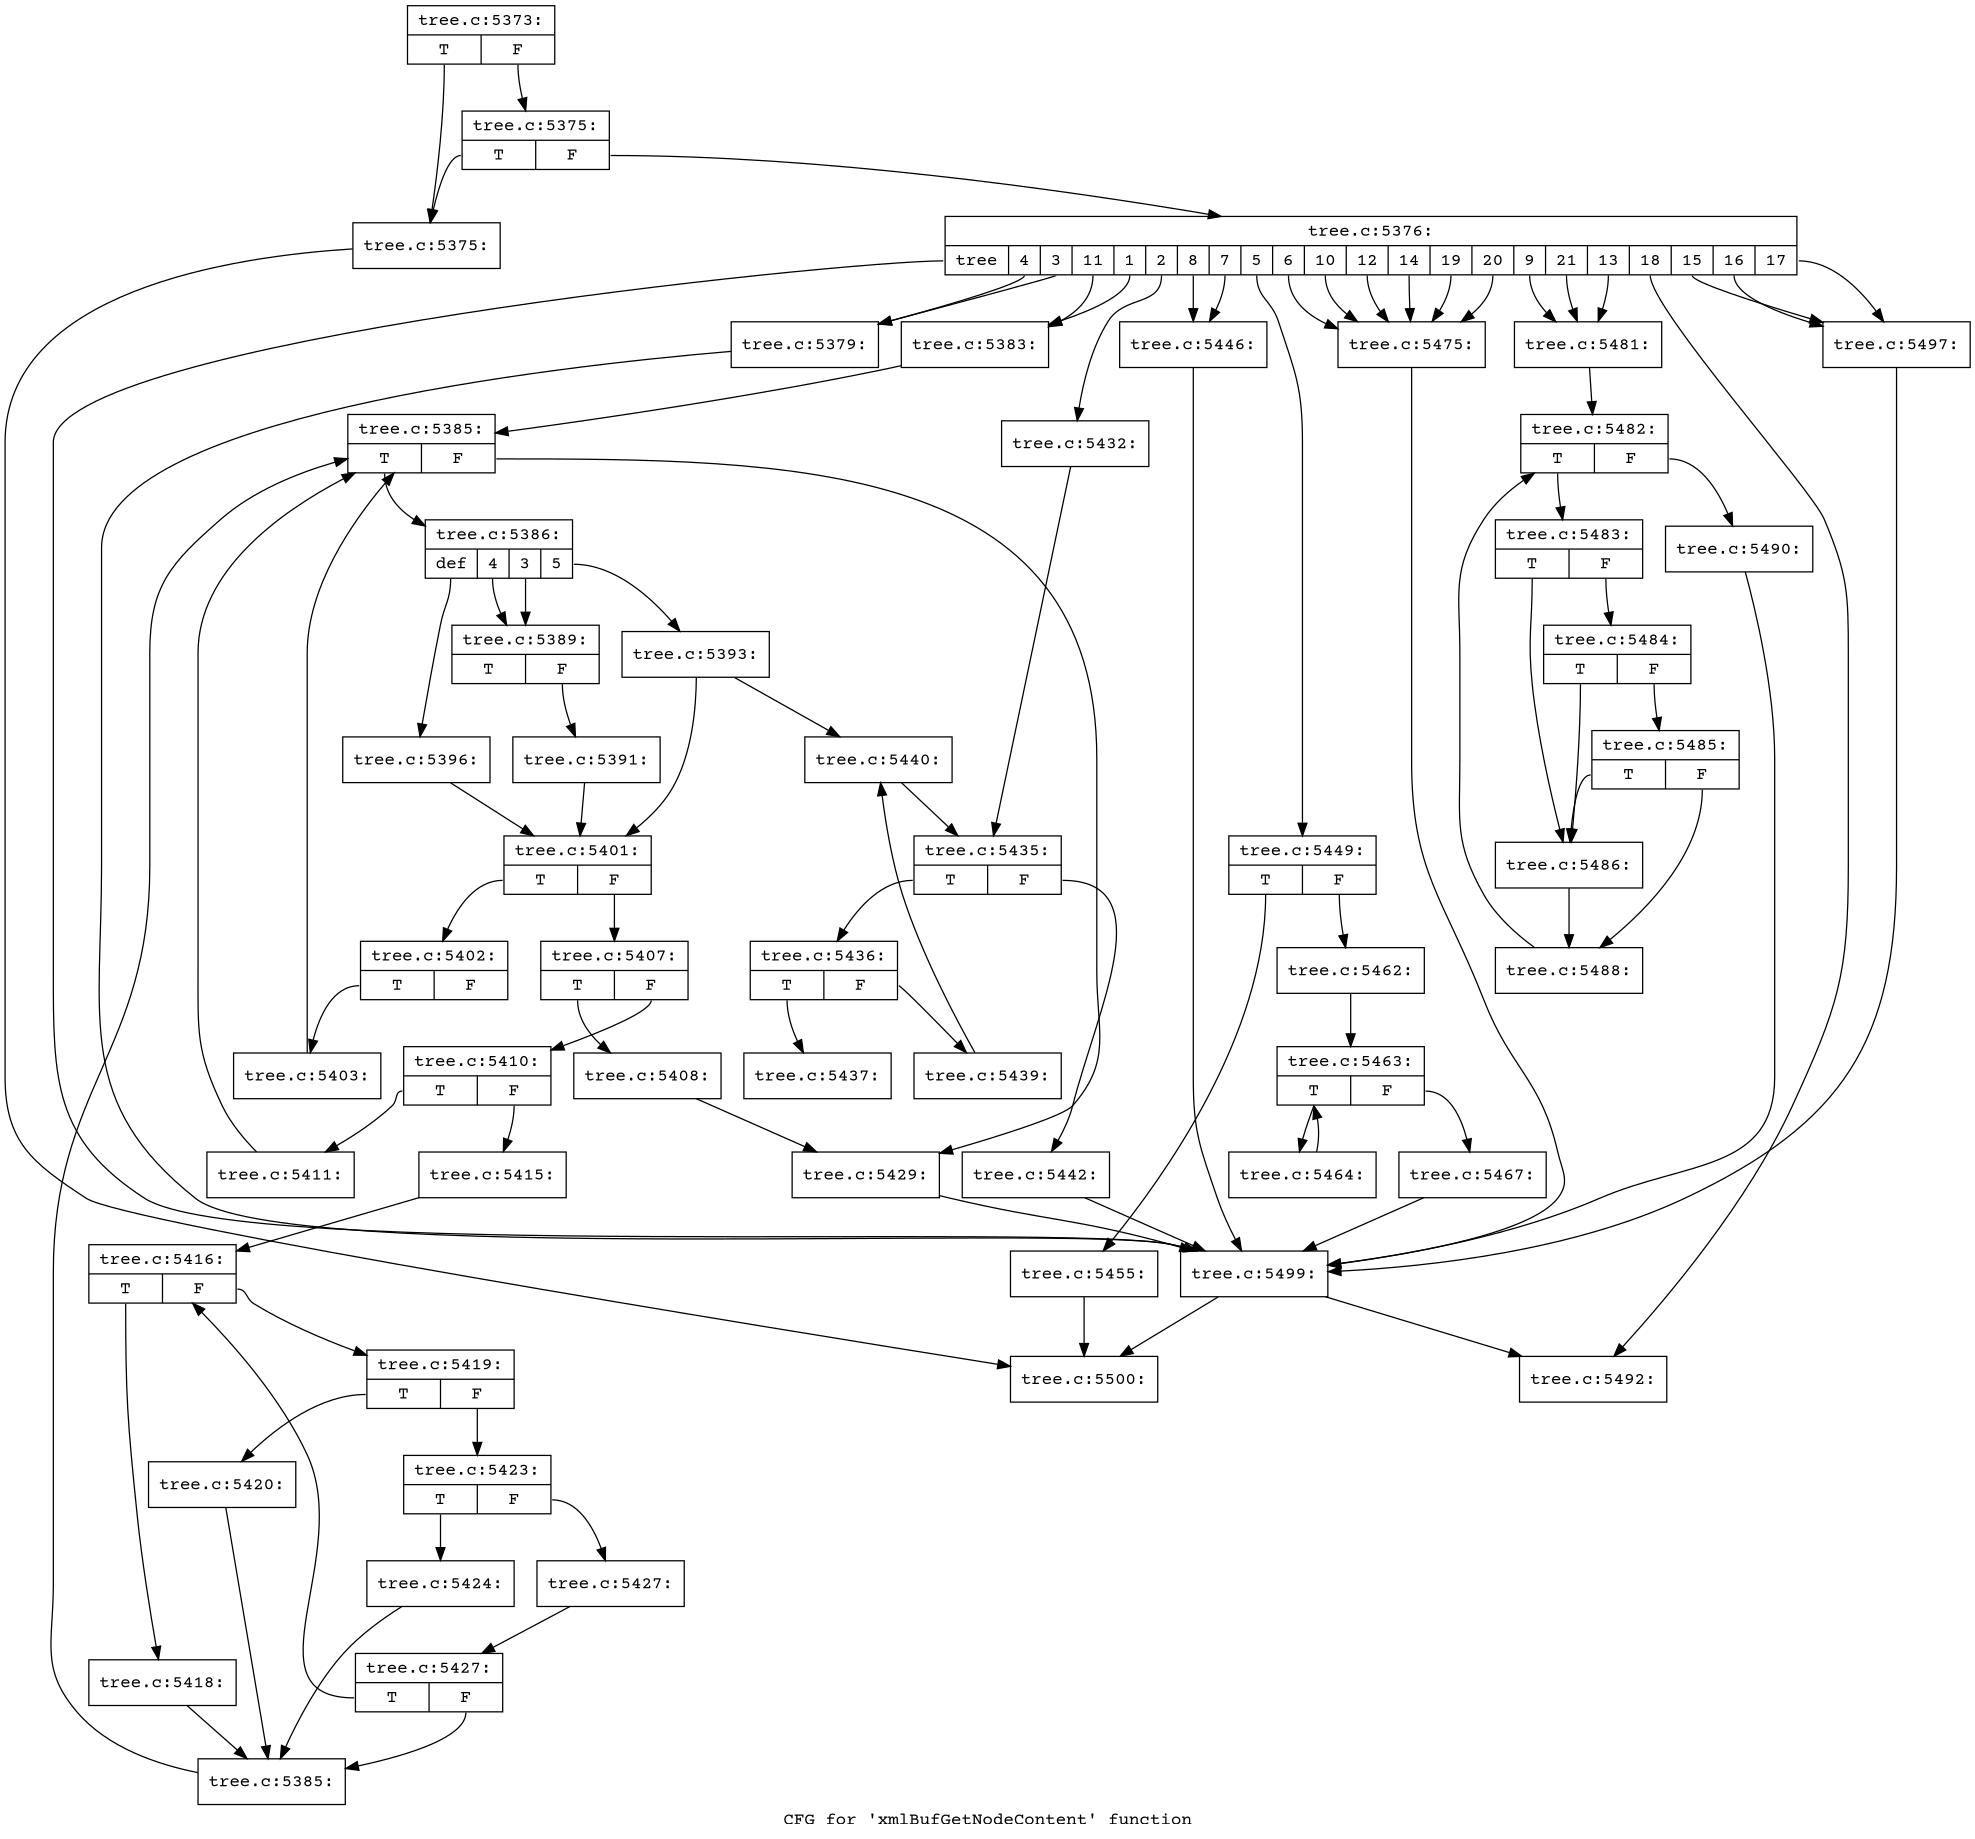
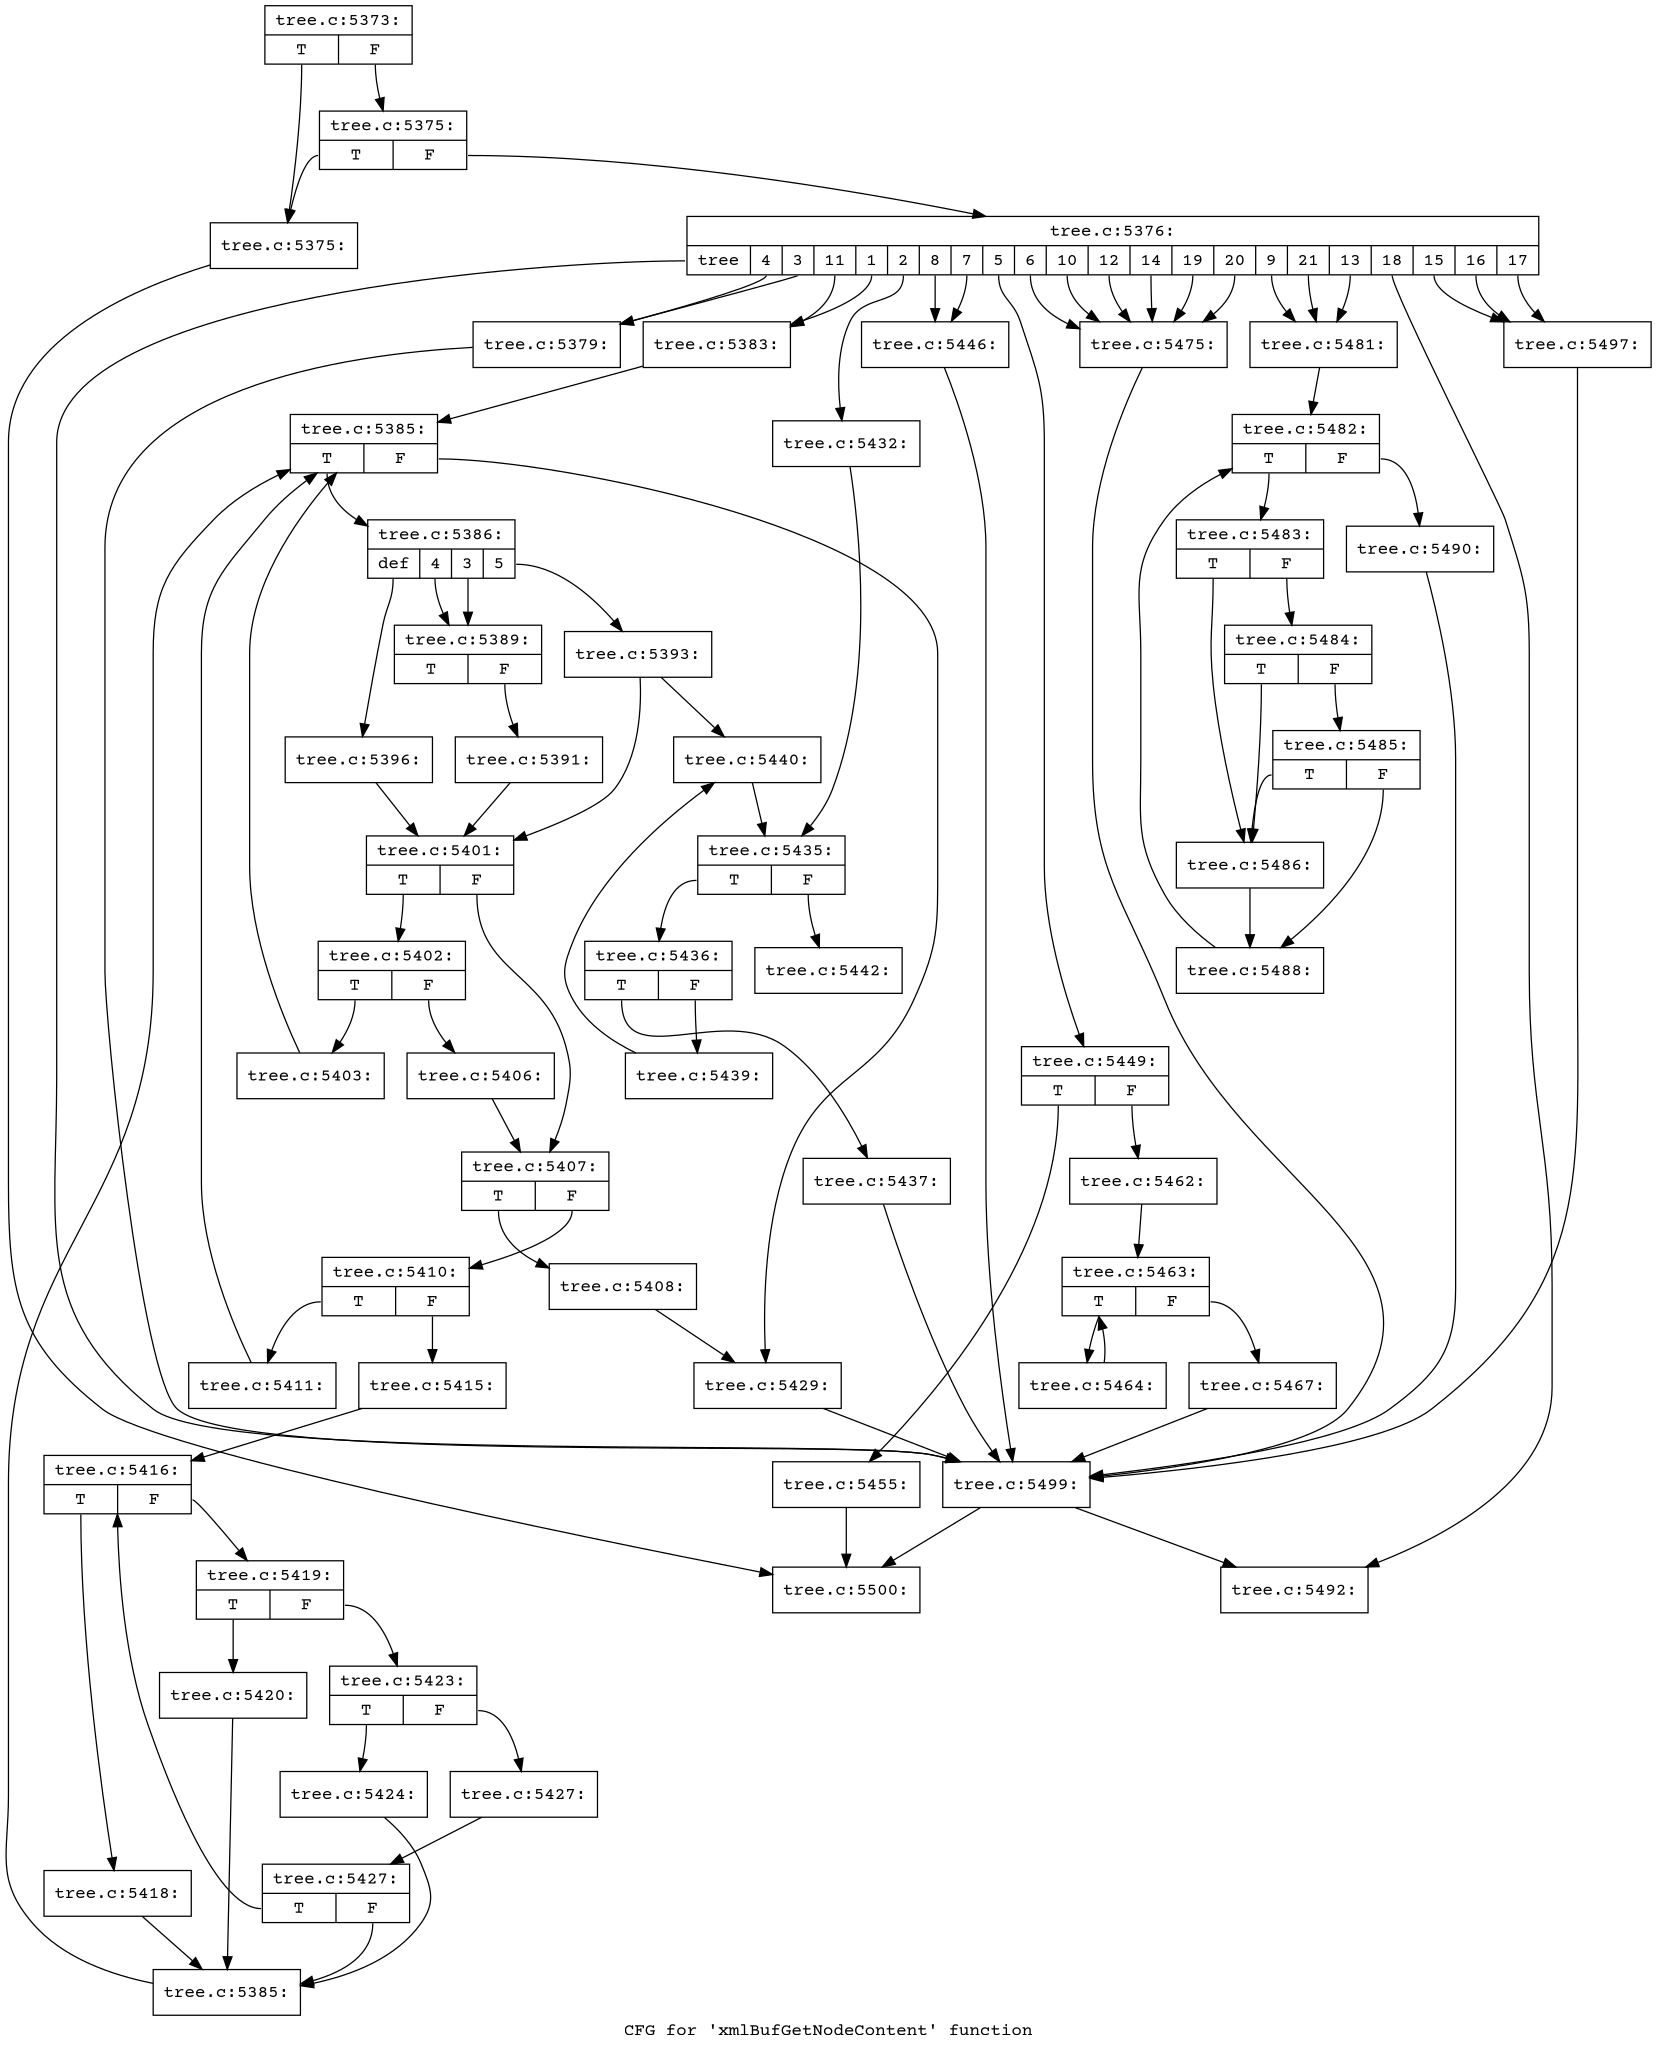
none -> (481, 1076)
(1139, 1222) -> (930, 1332)
